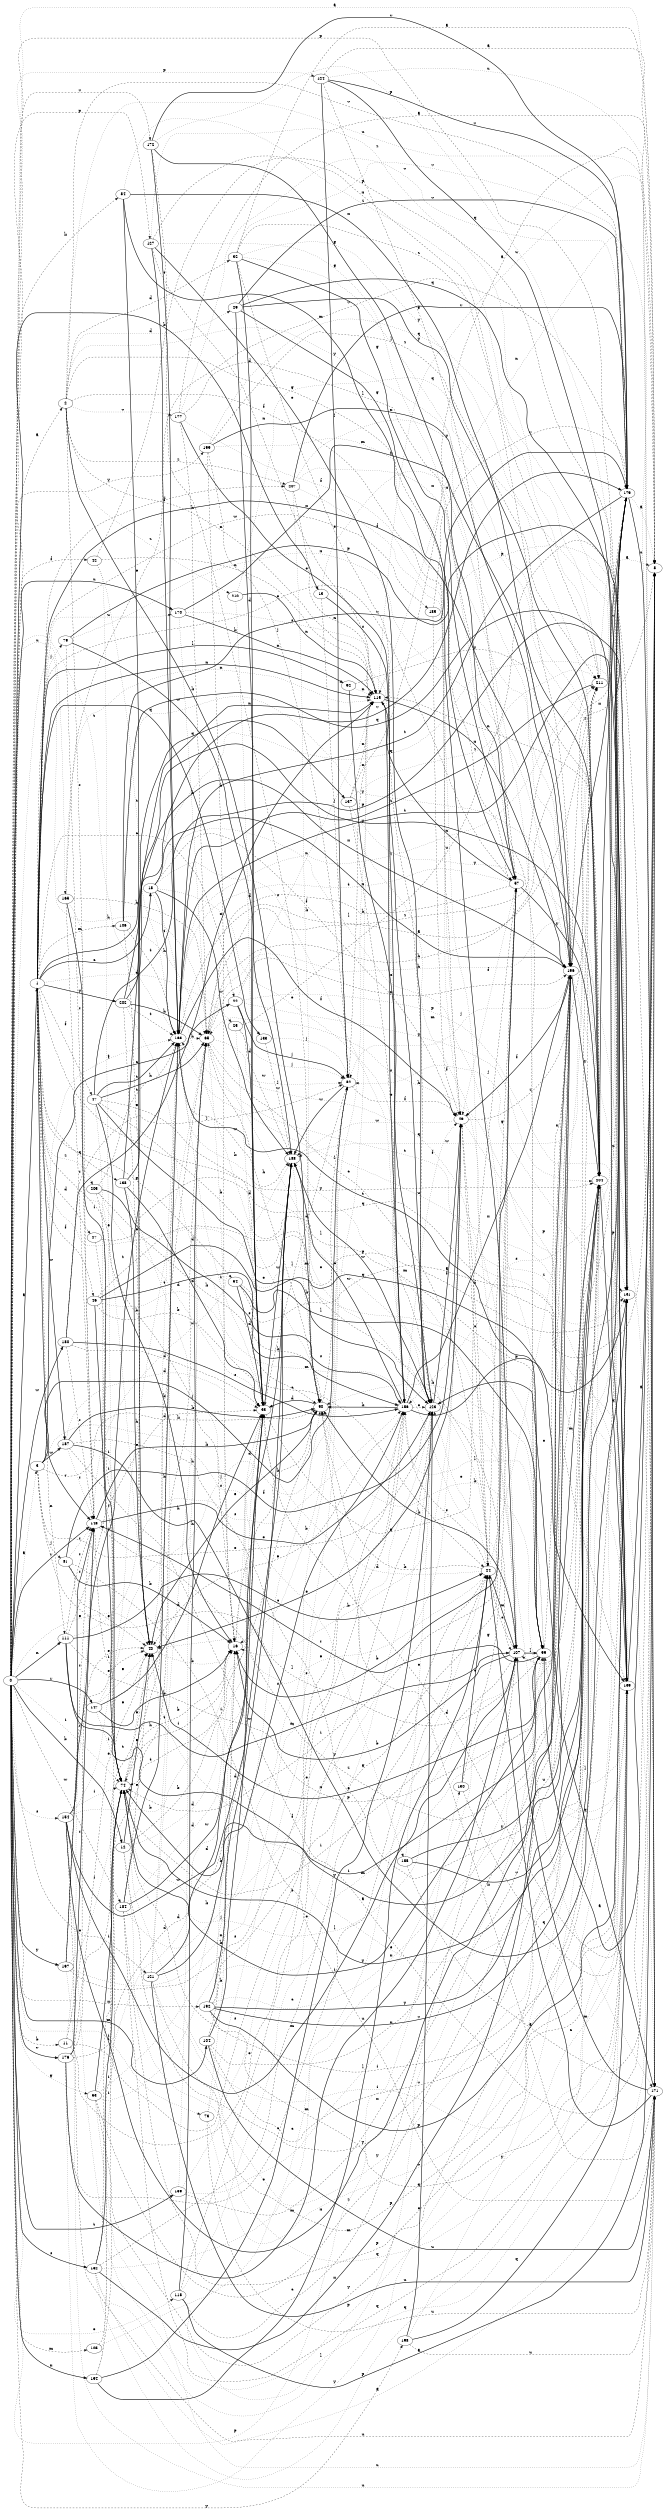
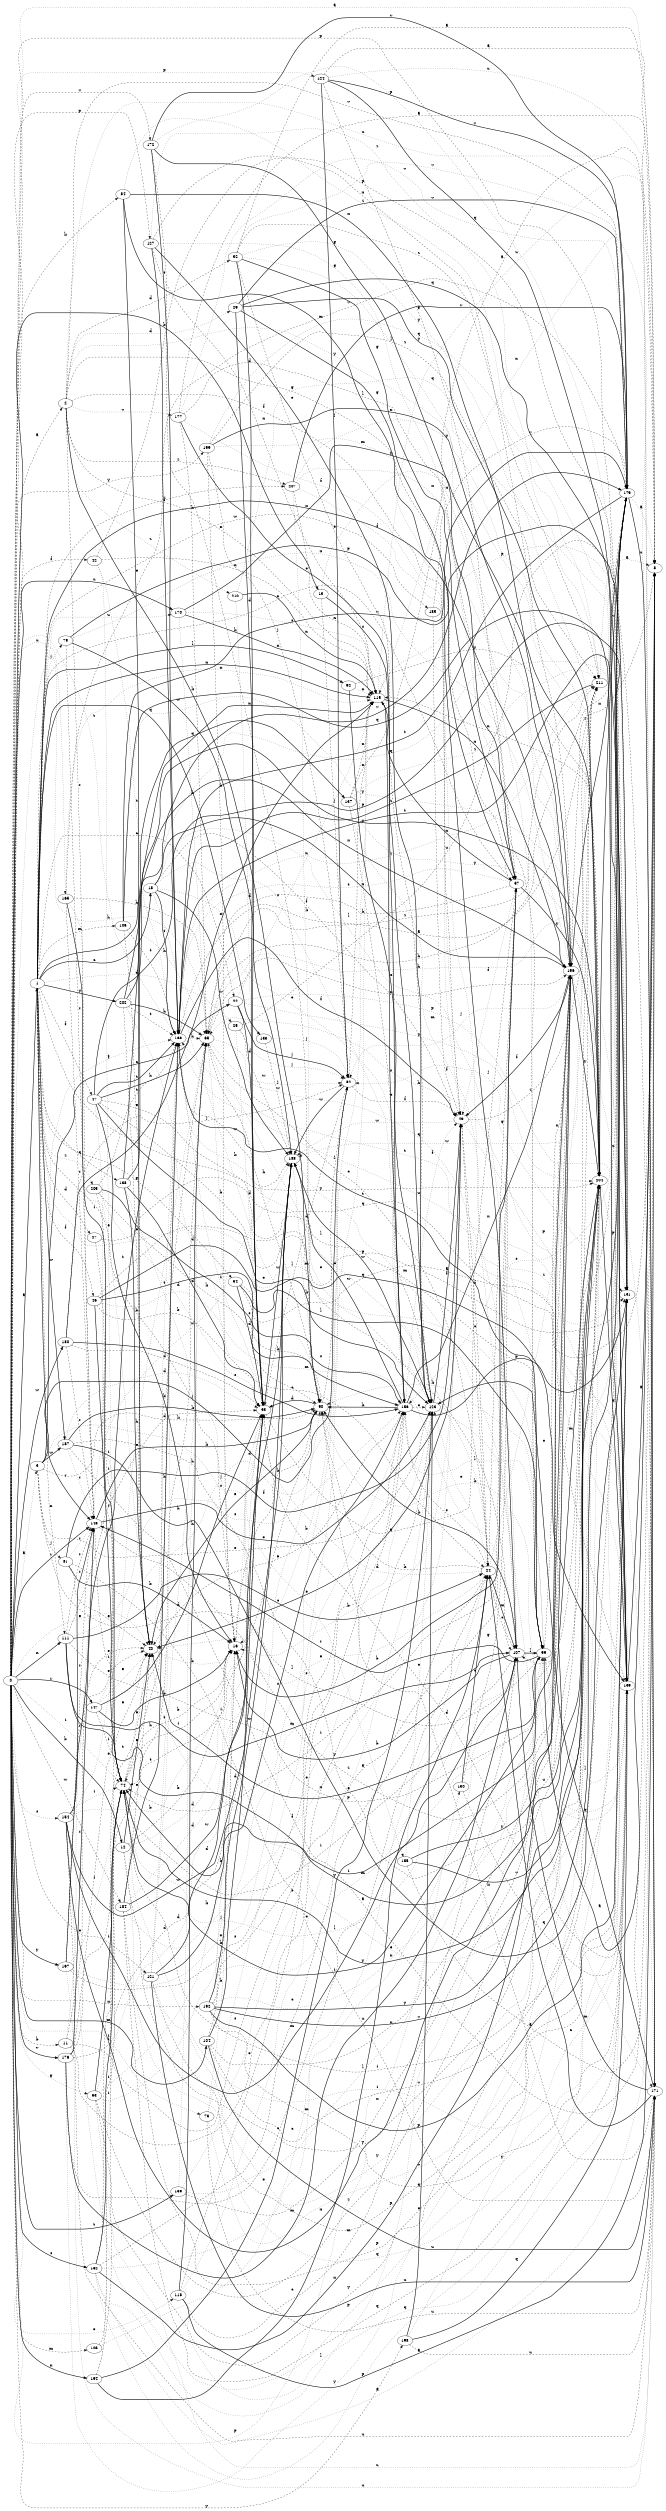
(109, 1745) -> (109, 1745)
